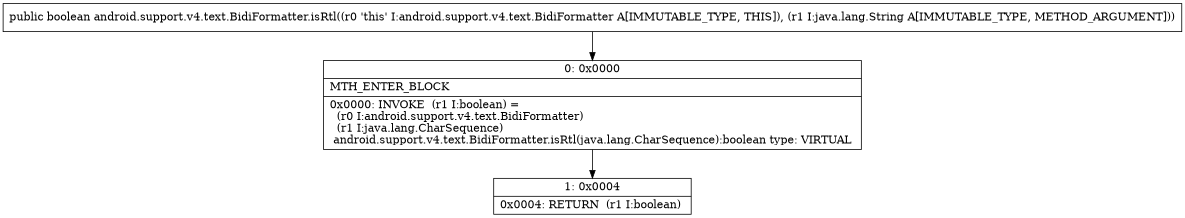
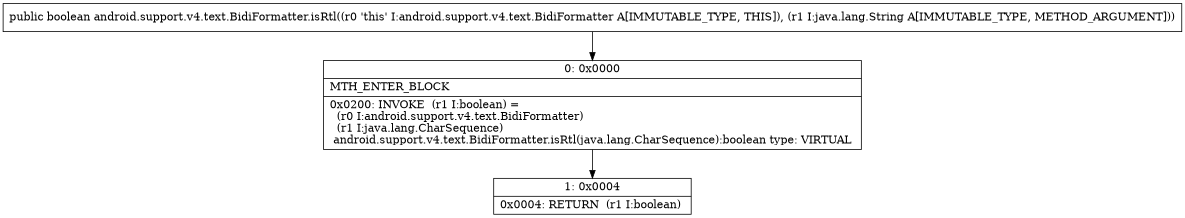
(427, 105) -> (427, 105)
